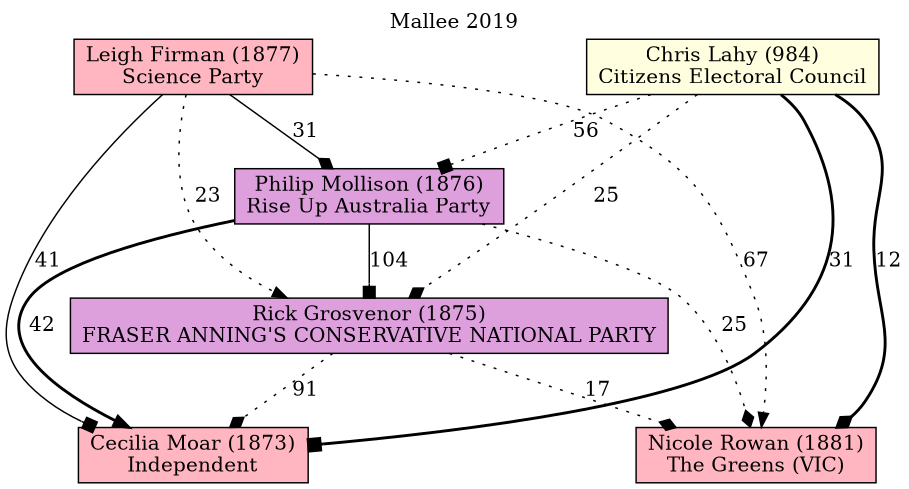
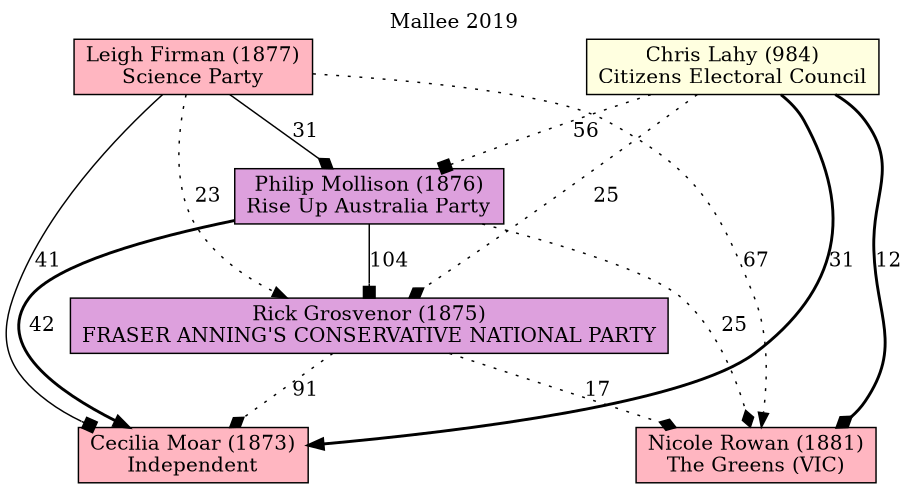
(689, 383) -> (689, 383)
